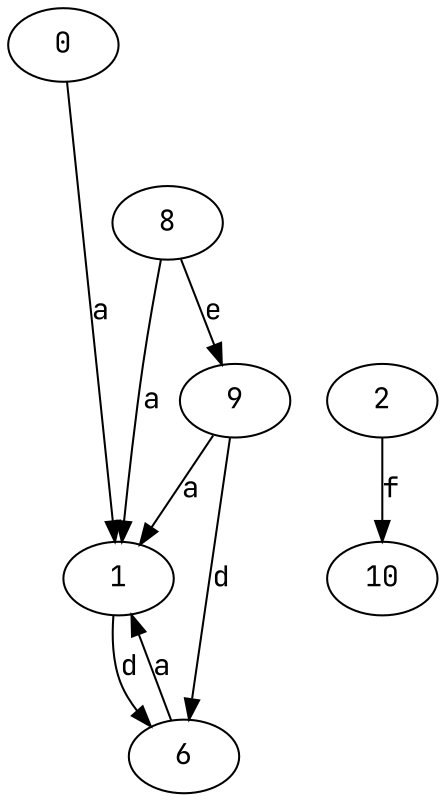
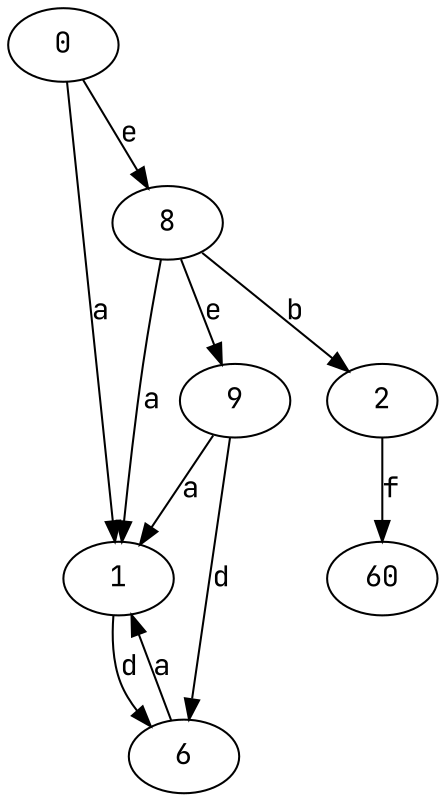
none -> (110, 125)
none -> (267, 306)
(382, 579) -> (382, 579)
